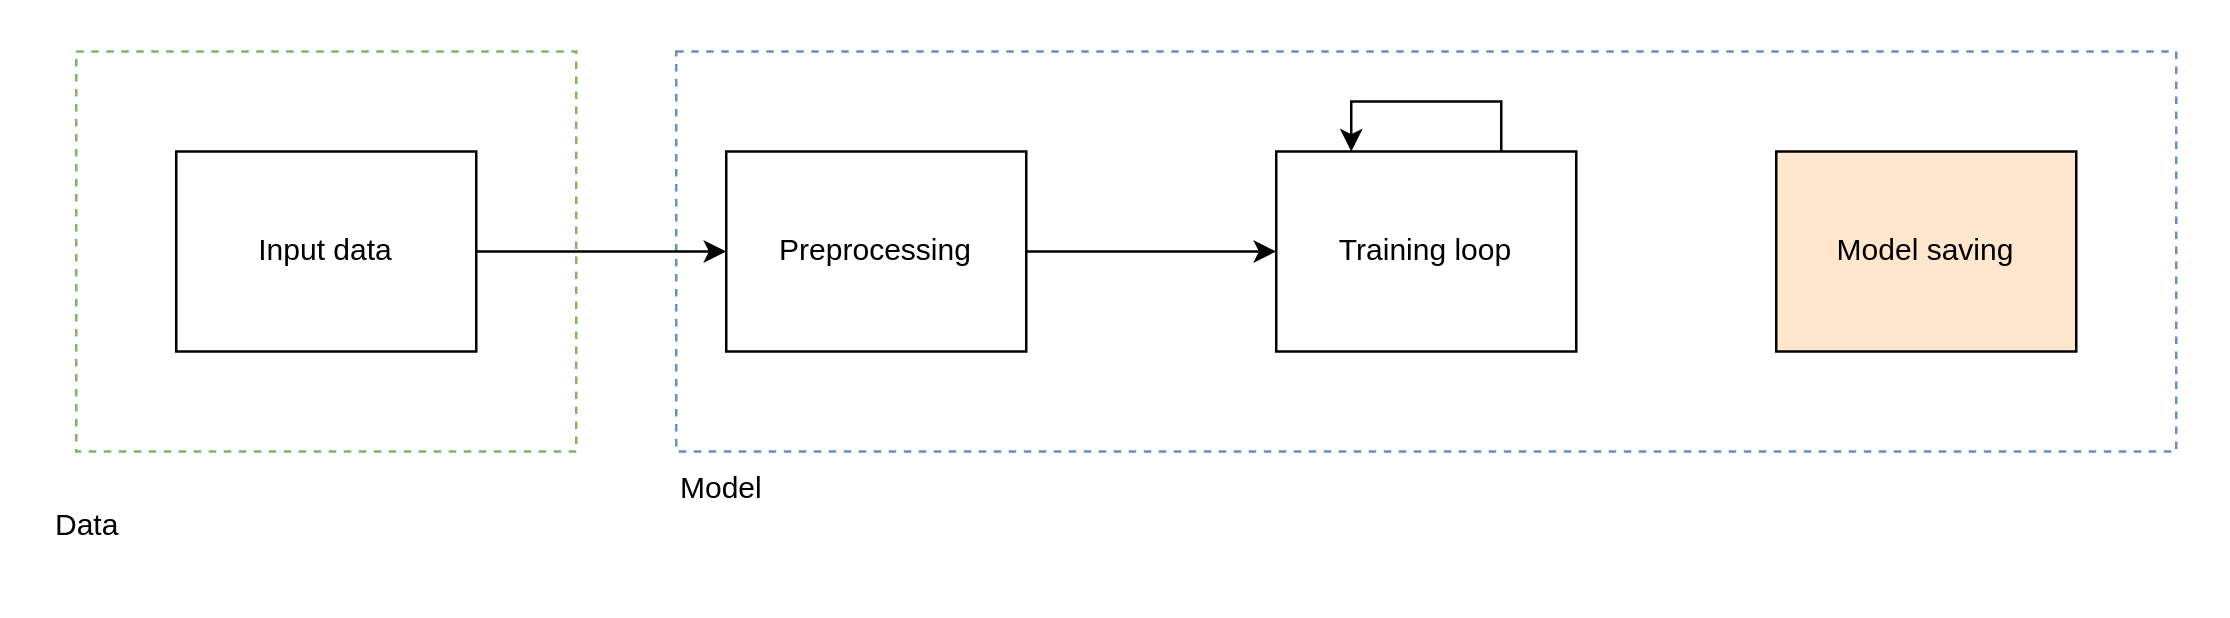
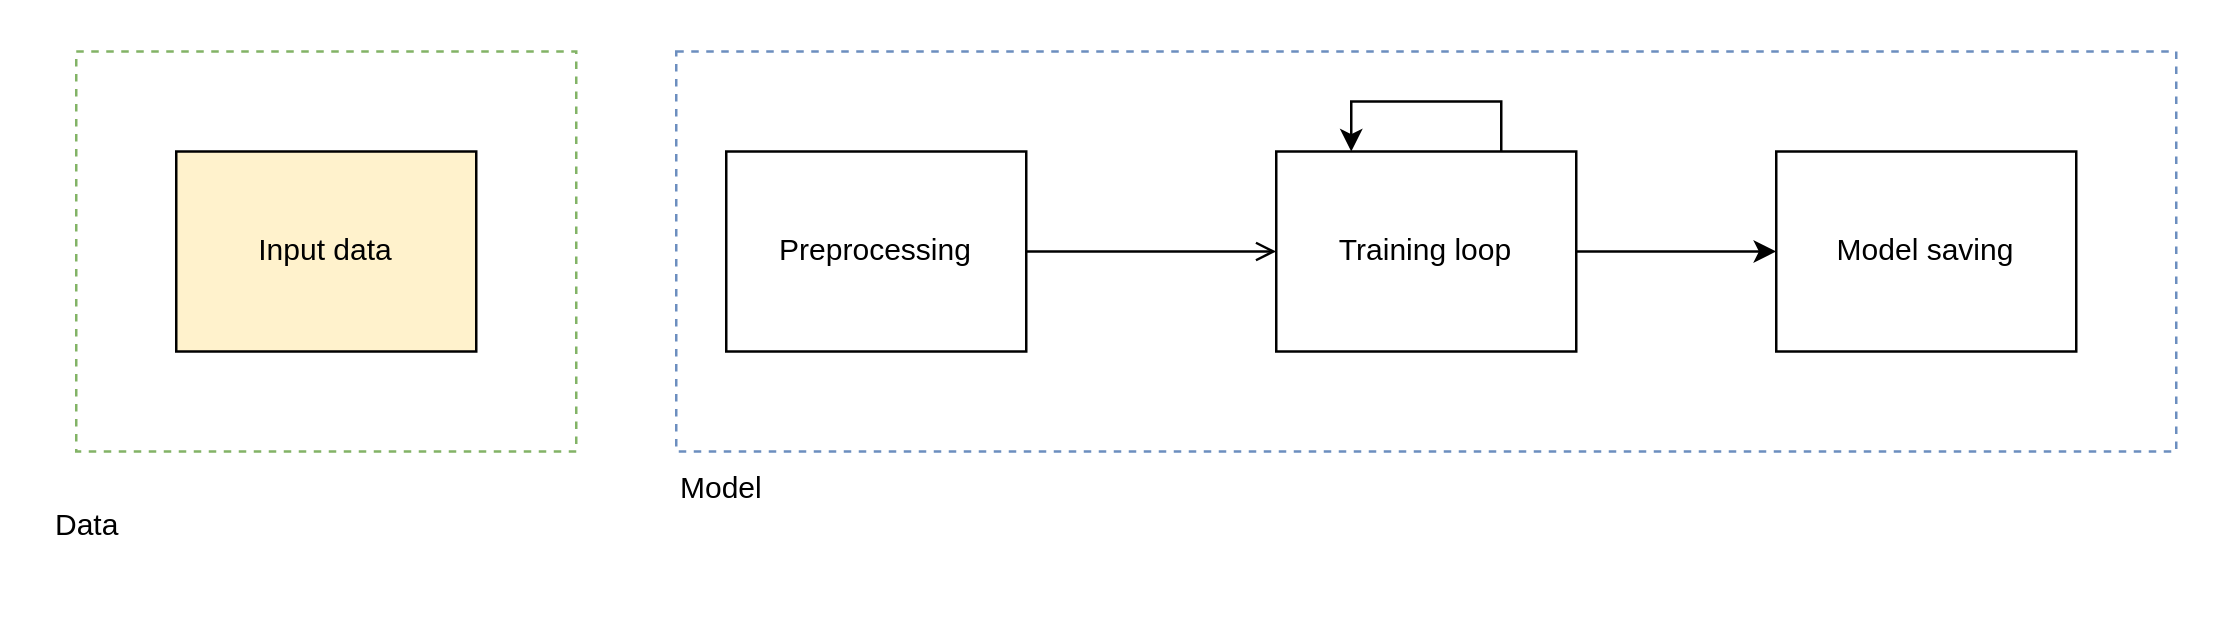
(326, 251) -> (326, 251)
(593, 251) -> none
(1258, 251) -> (1262, 251)
none -> (1668, 251)
(1926, 251) -> (1926, 251)
